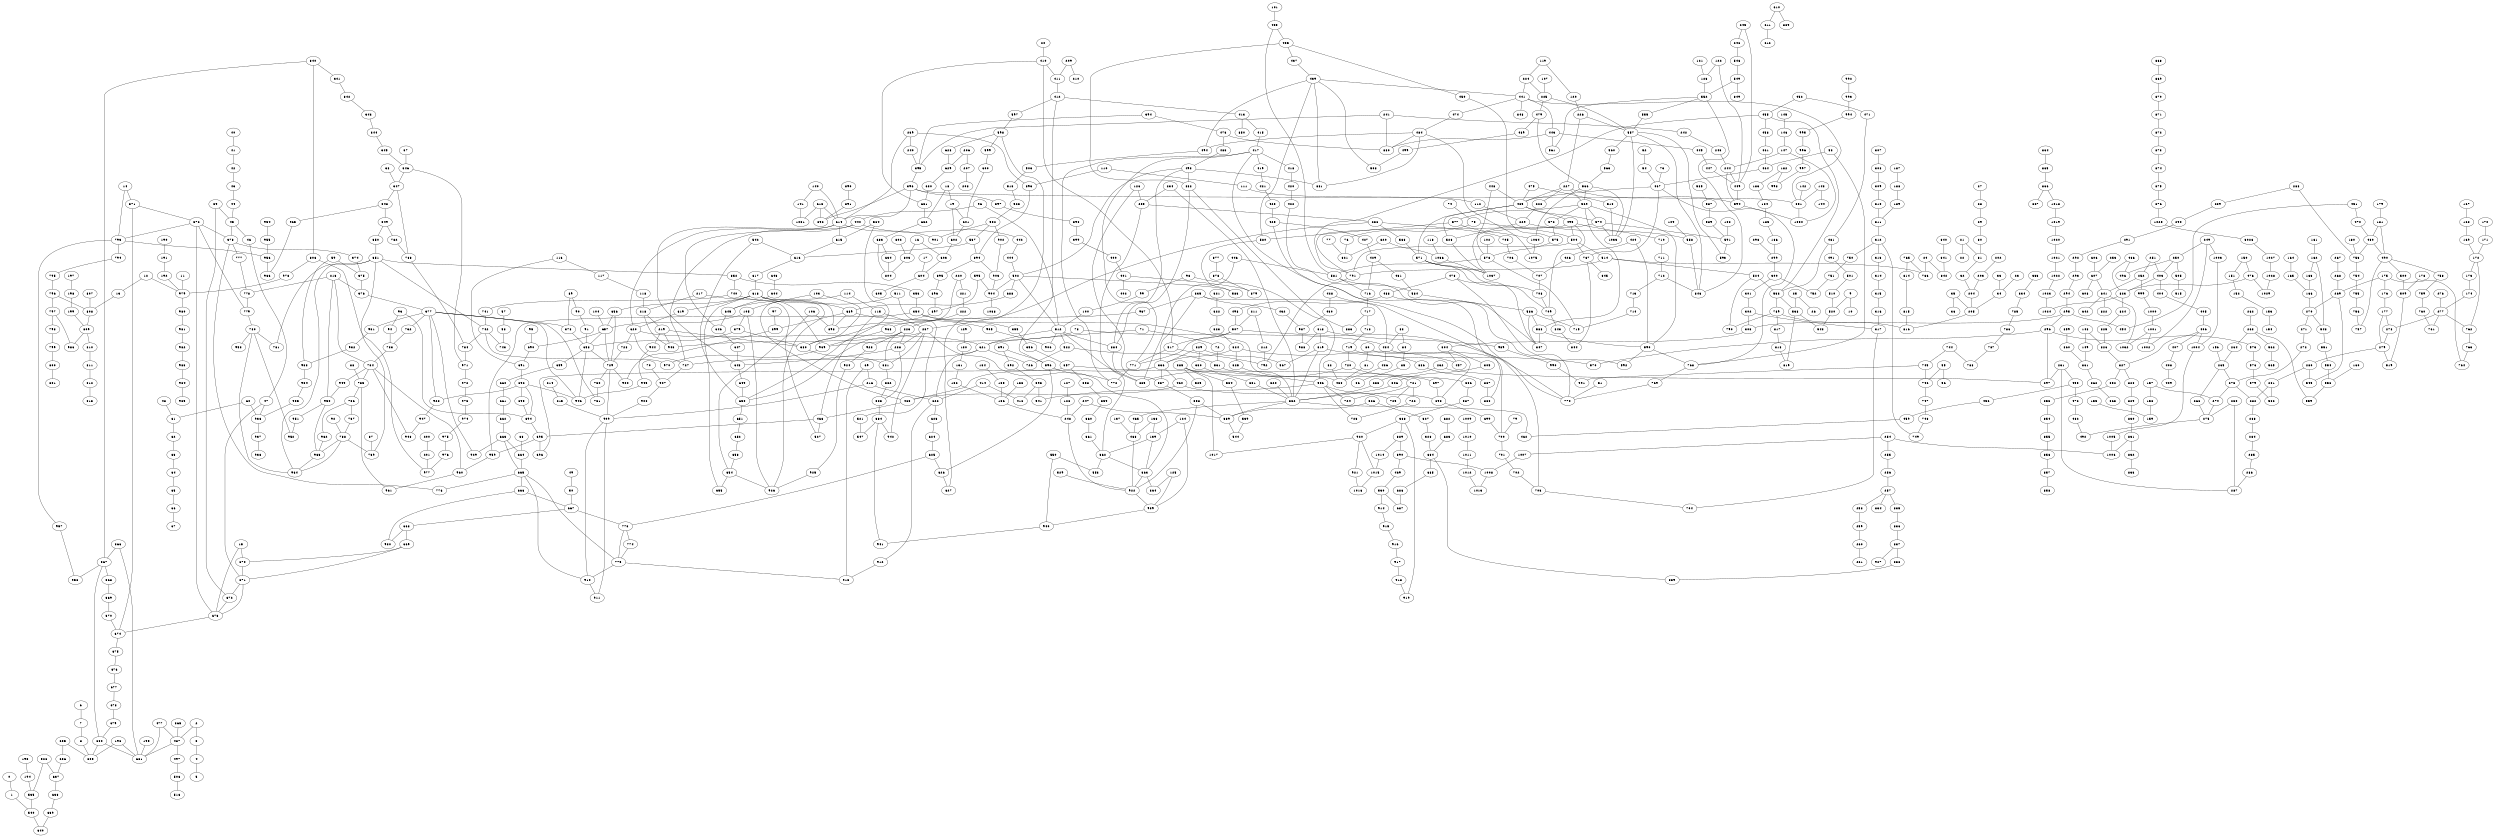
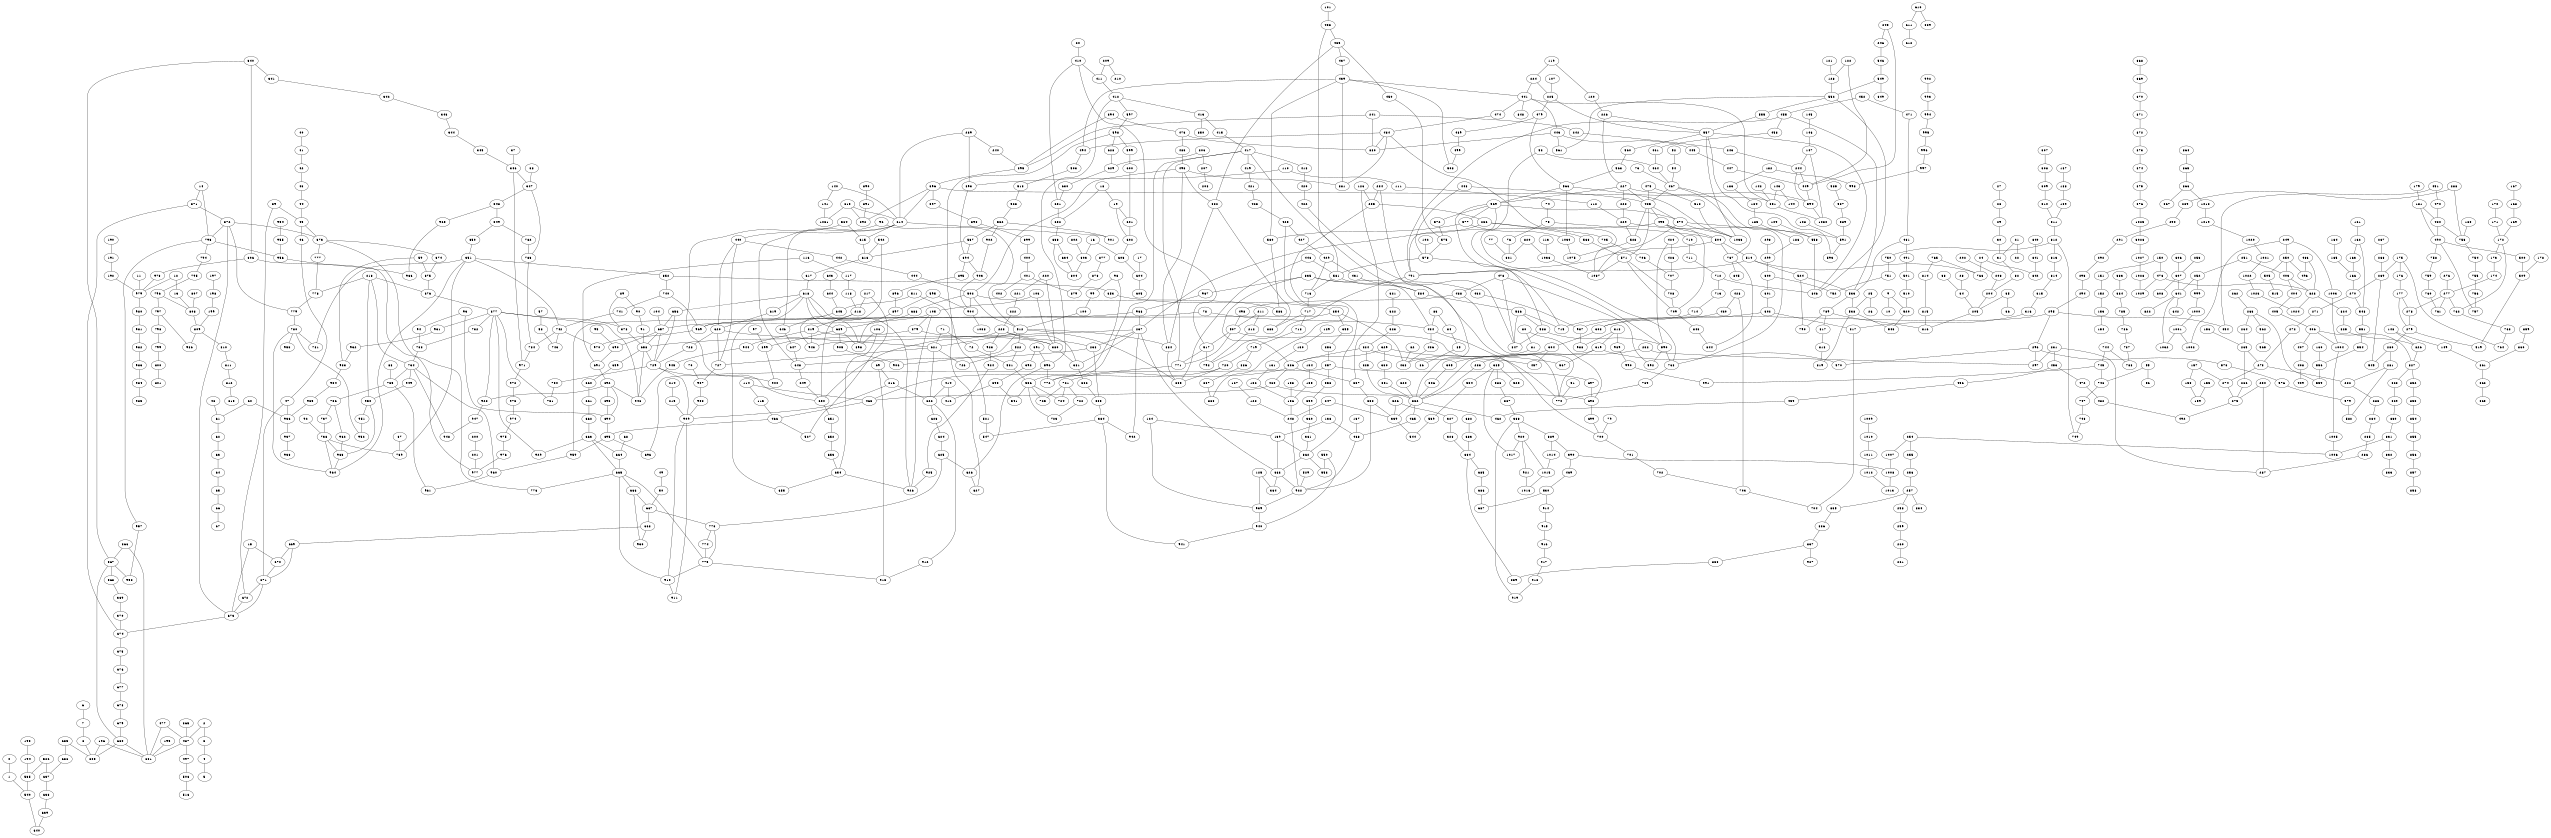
(896, 318) -> (1139, 320)
